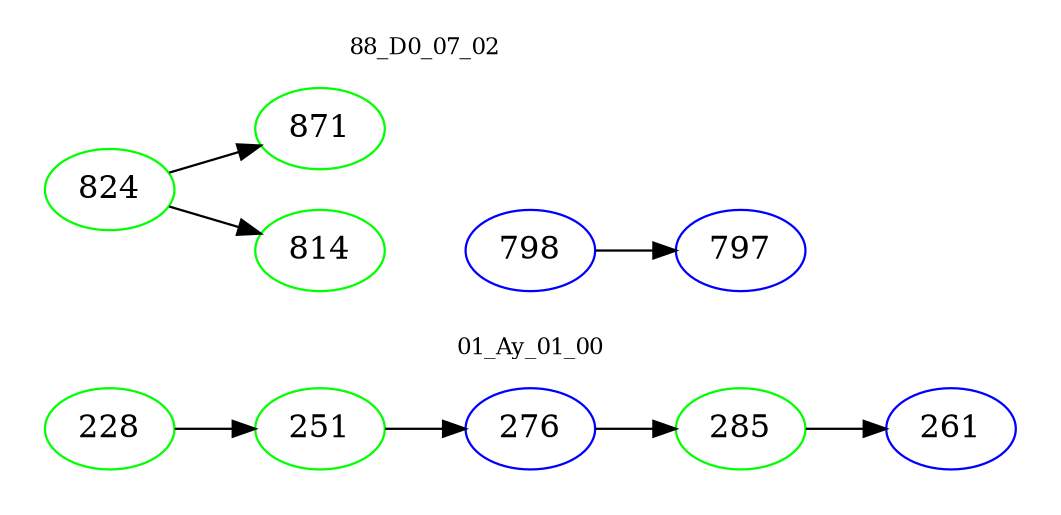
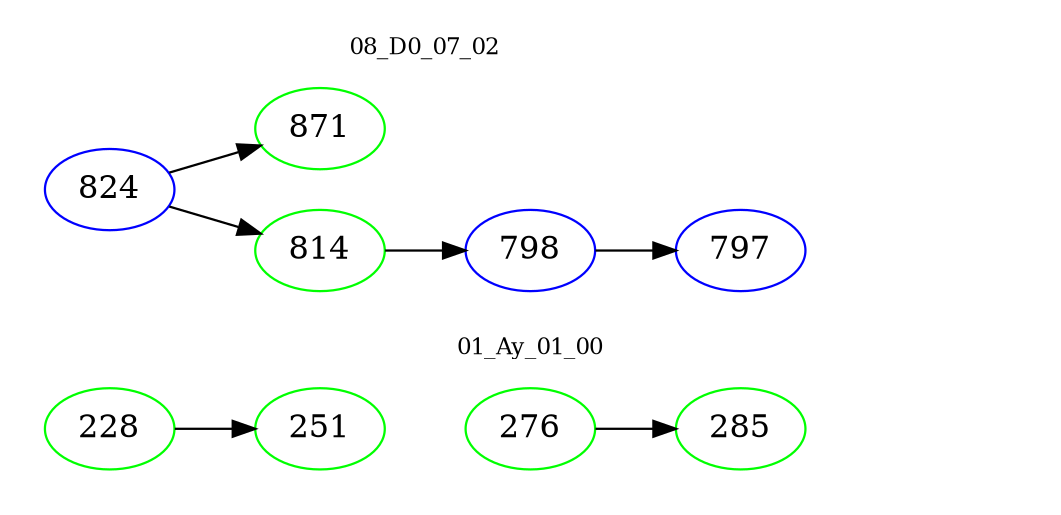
(425, 49) -> (425, 49)
(110, 190) -> (110, 190)
none -> (414, 251)
(414, 429) -> none
(530, 429) -> (530, 429)
(951, 429) -> none
